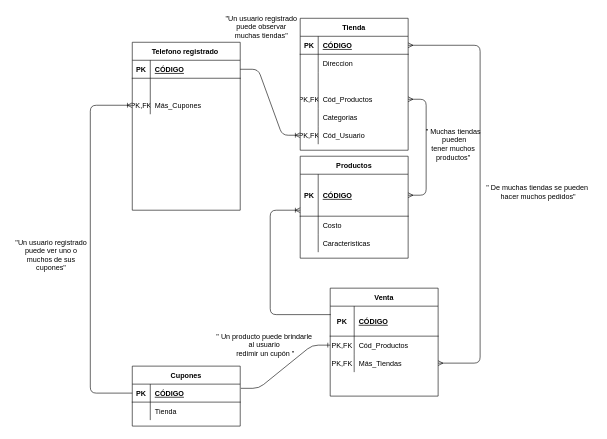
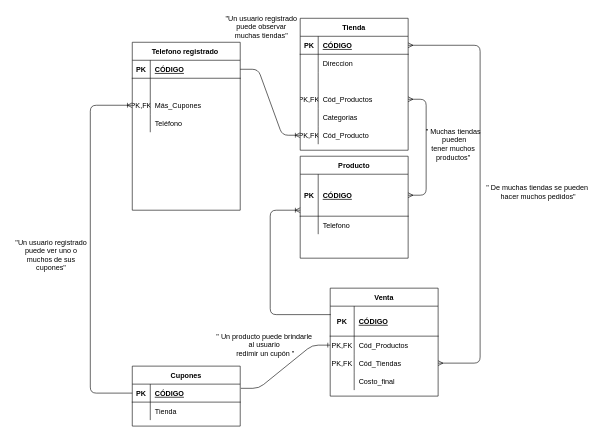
none -> (195, 123)
(344, 136) -> (347, 136)
(354, 166) -> (354, 166)
(333, 226) -> (338, 226)
(363, 243) -> none
(380, 364) -> (380, 364)
none -> (396, 381)
